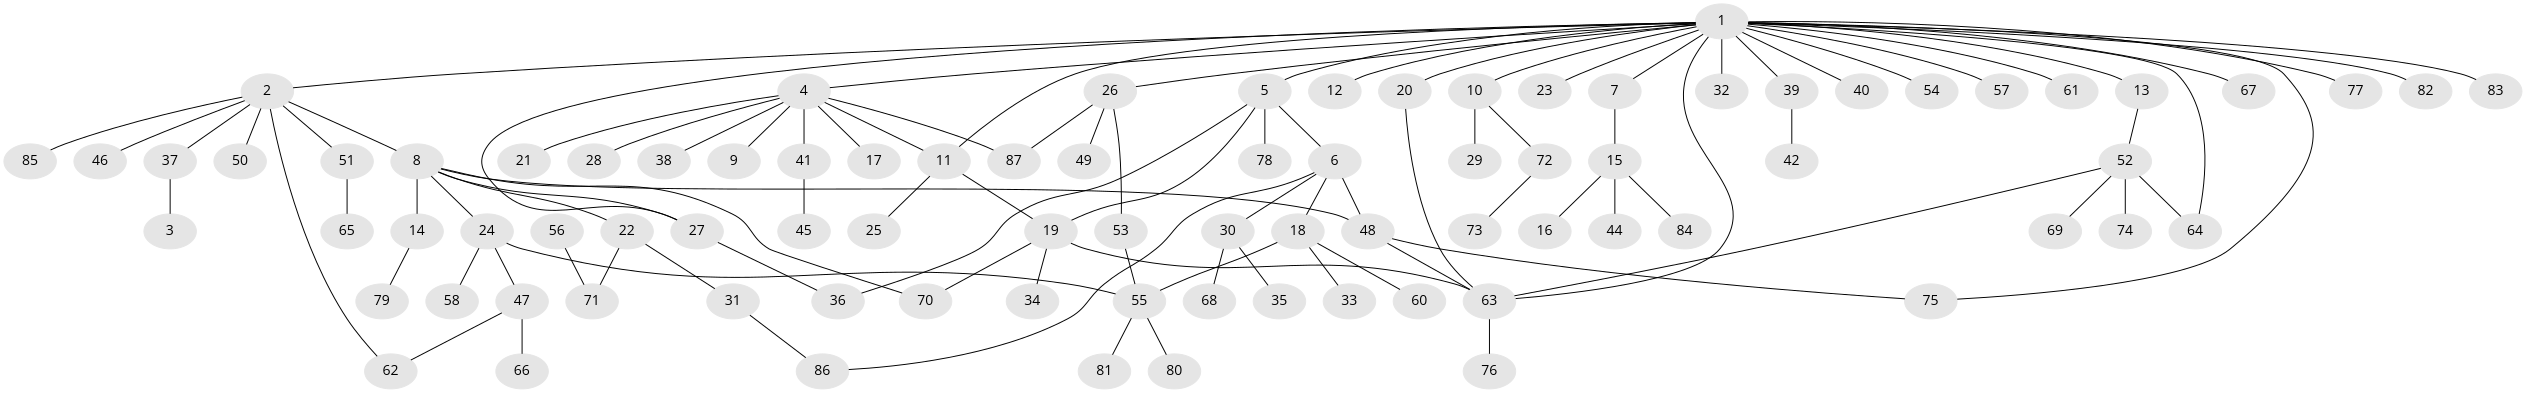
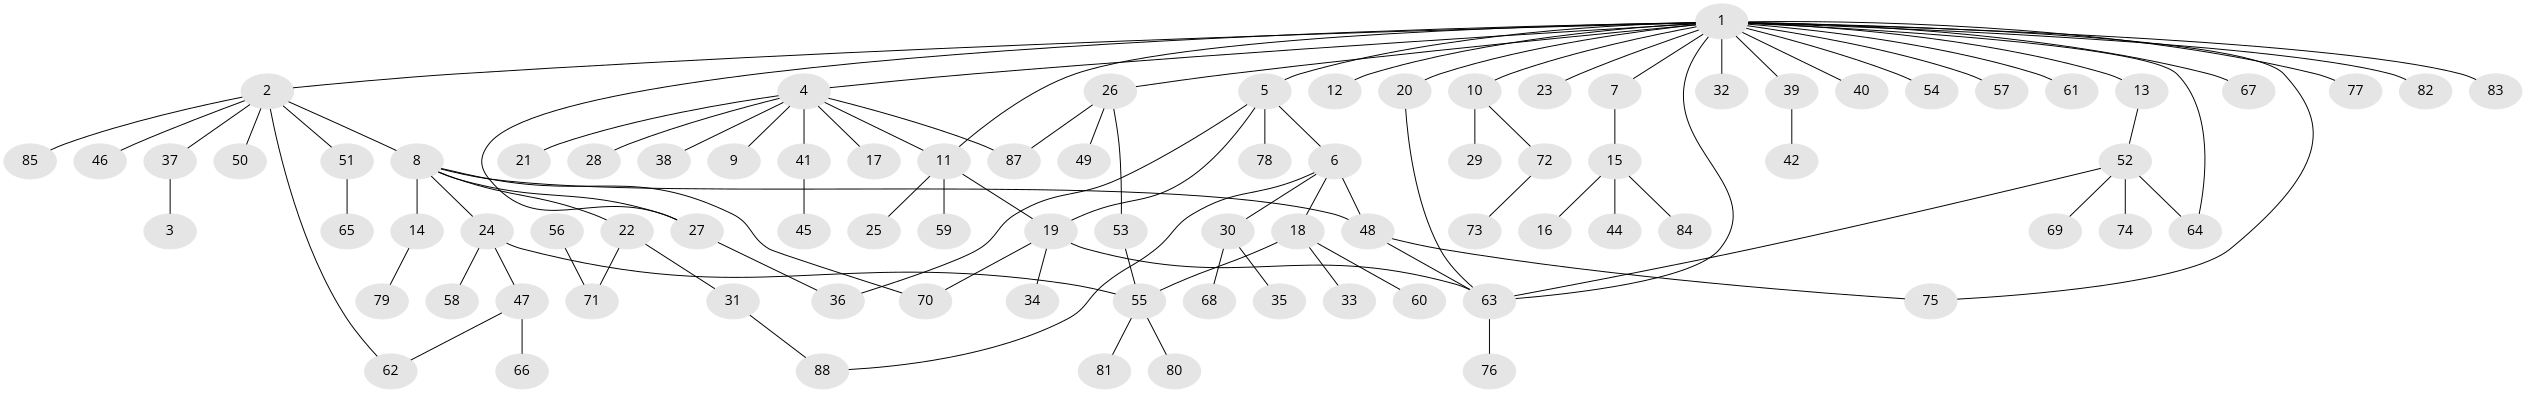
none -> (944, 231)
(822, 371) -> (822, 371)
